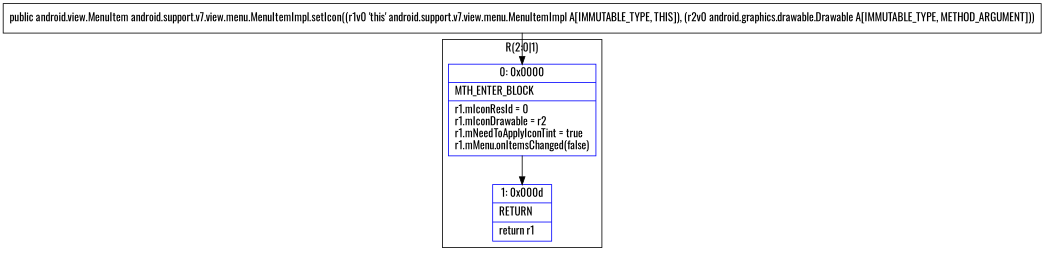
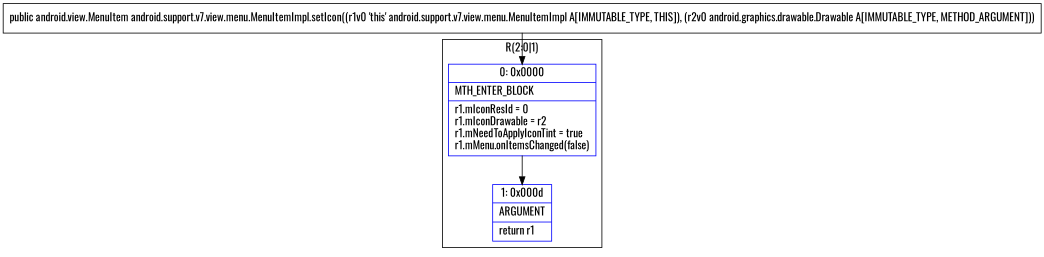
(516, 212) -> (522, 212)
